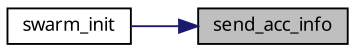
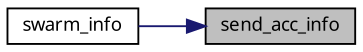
(69, 26) -> (73, 26)
